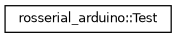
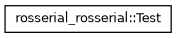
(88, 19) -> (88, 19)
